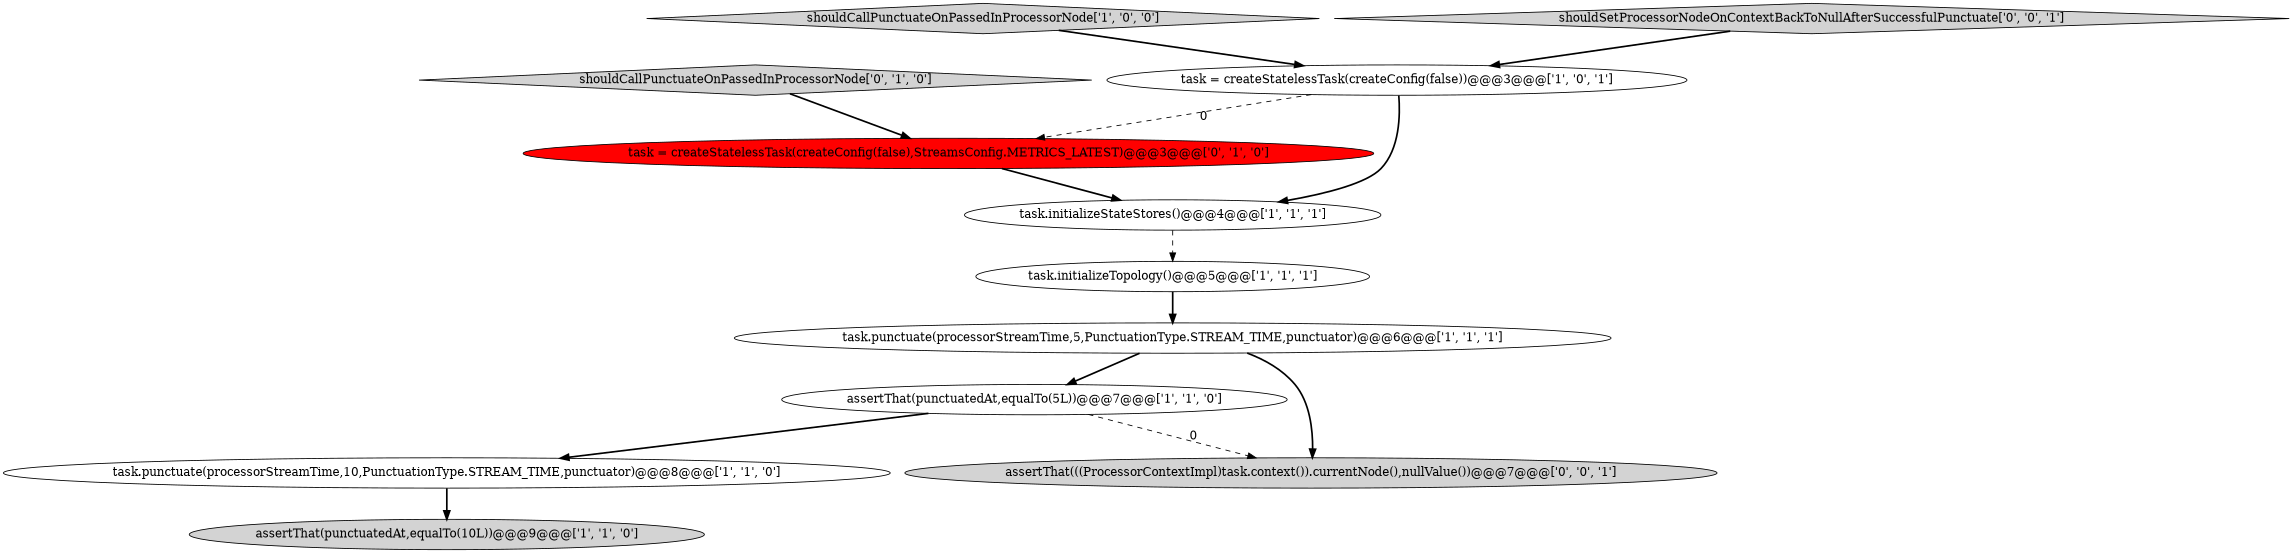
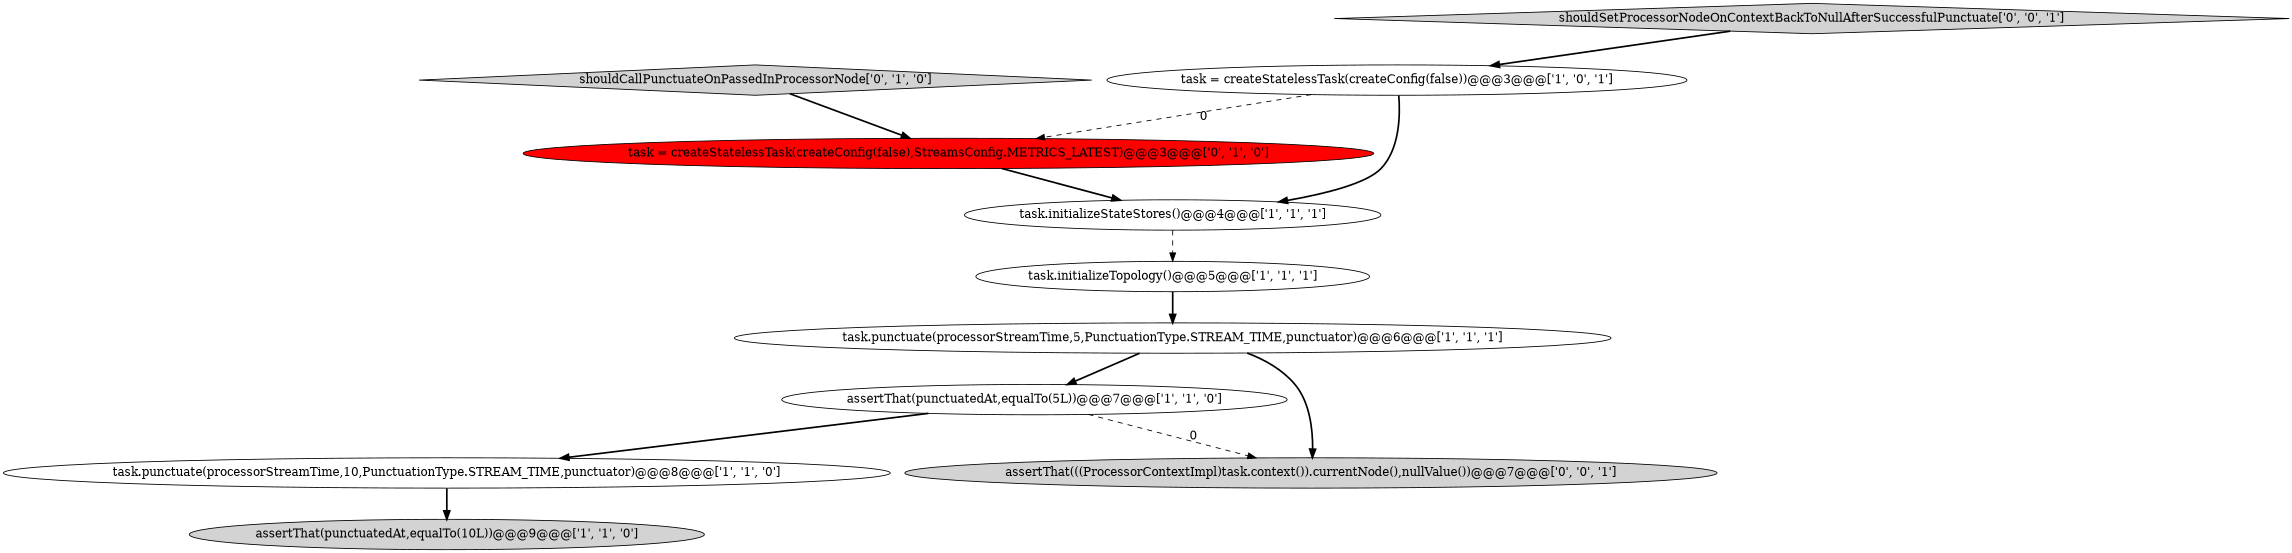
(983, 19) -> none
